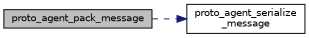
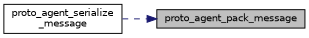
(165, 19) -> (135, 19)
